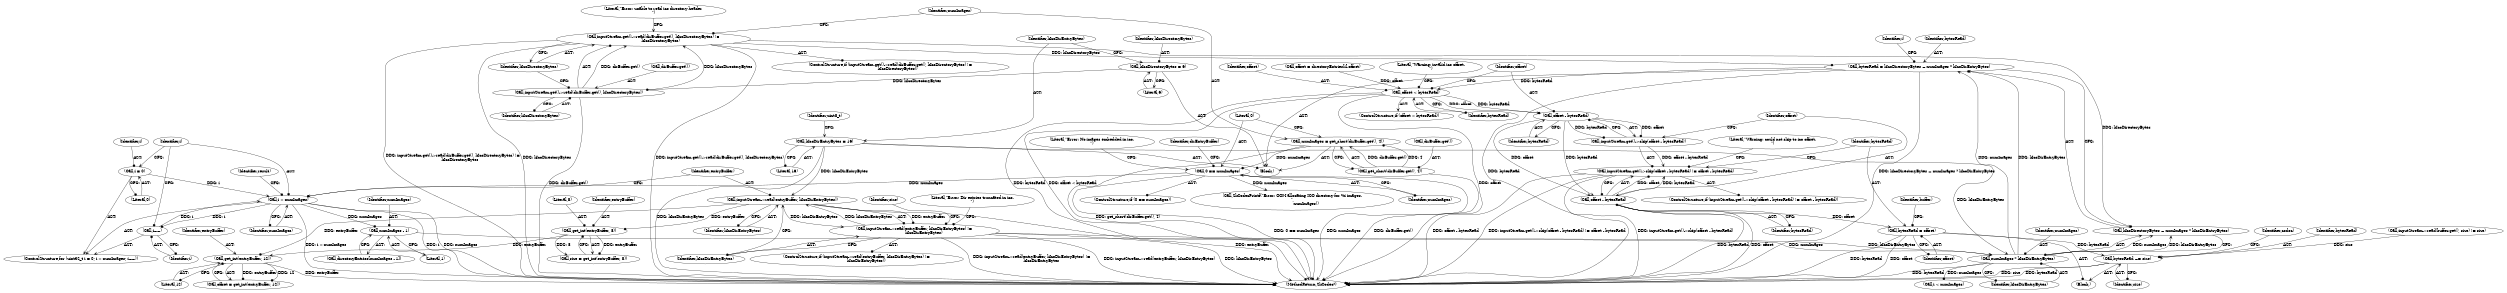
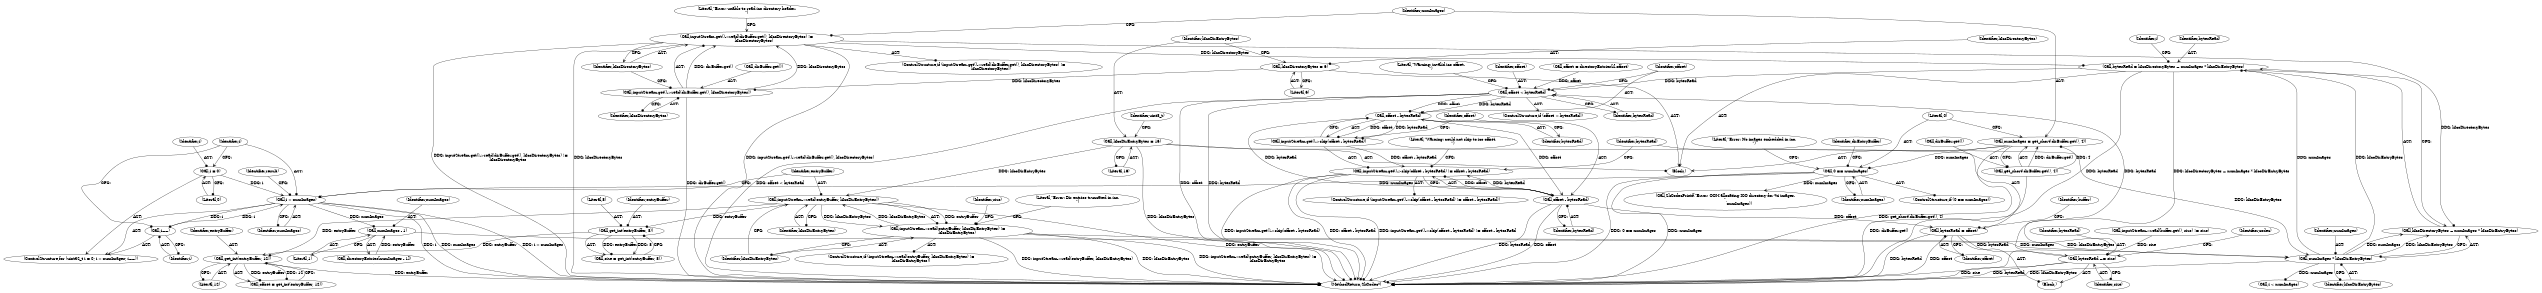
none -> (1953, 111)
(366, 245) -> (398, 245)
(1928, 273) -> (2053, 273)
